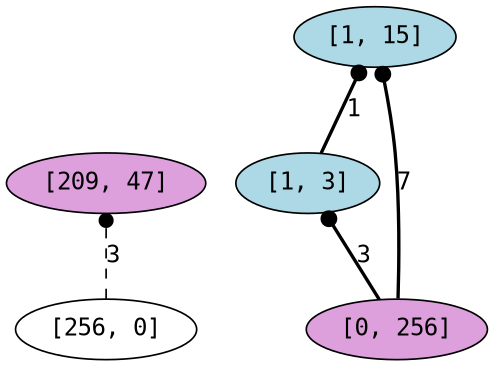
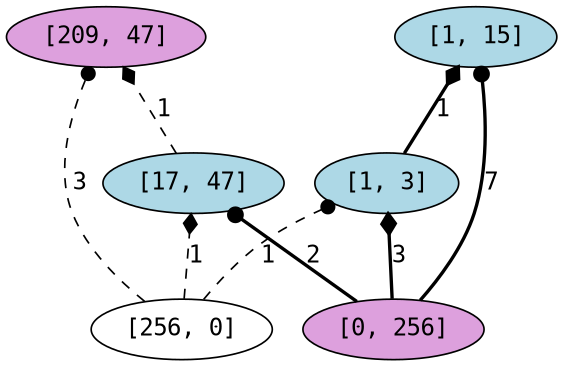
(338, 116) -> (426, 119)
none -> (193, 183)
none -> (257, 247)
(356, 262) -> (391, 266)
